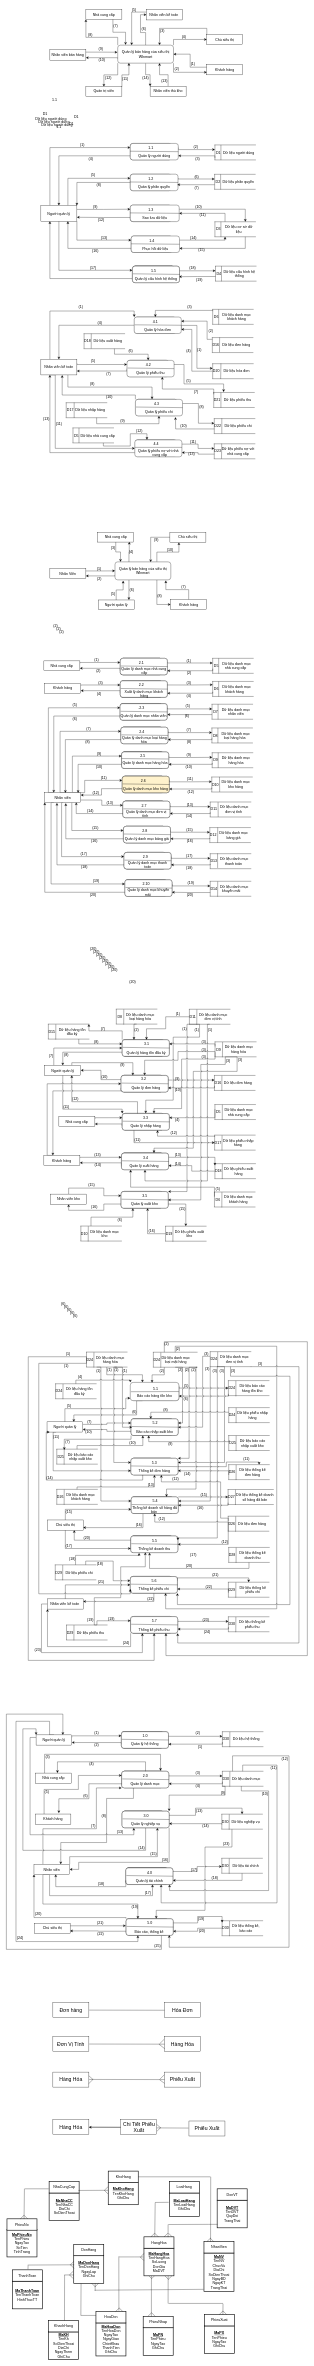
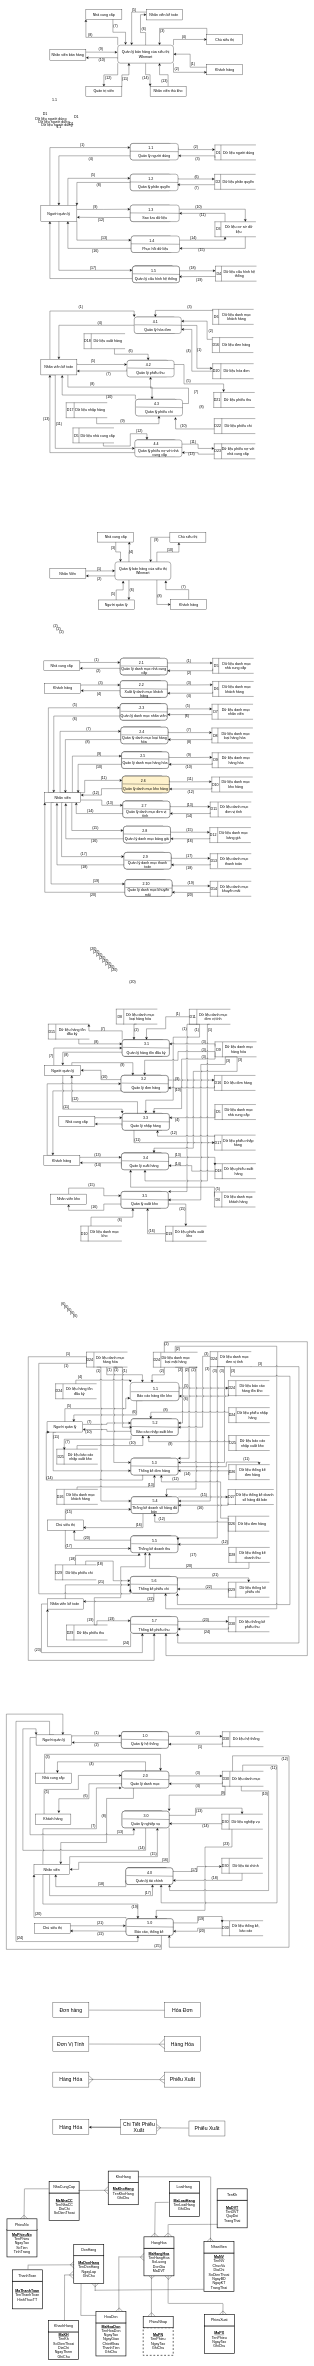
(162, 380) -> none
(211, 423) -> (150, 380)
(232, 2194) -> (232, 2194)
(158, 2341) -> (158, 2341)
